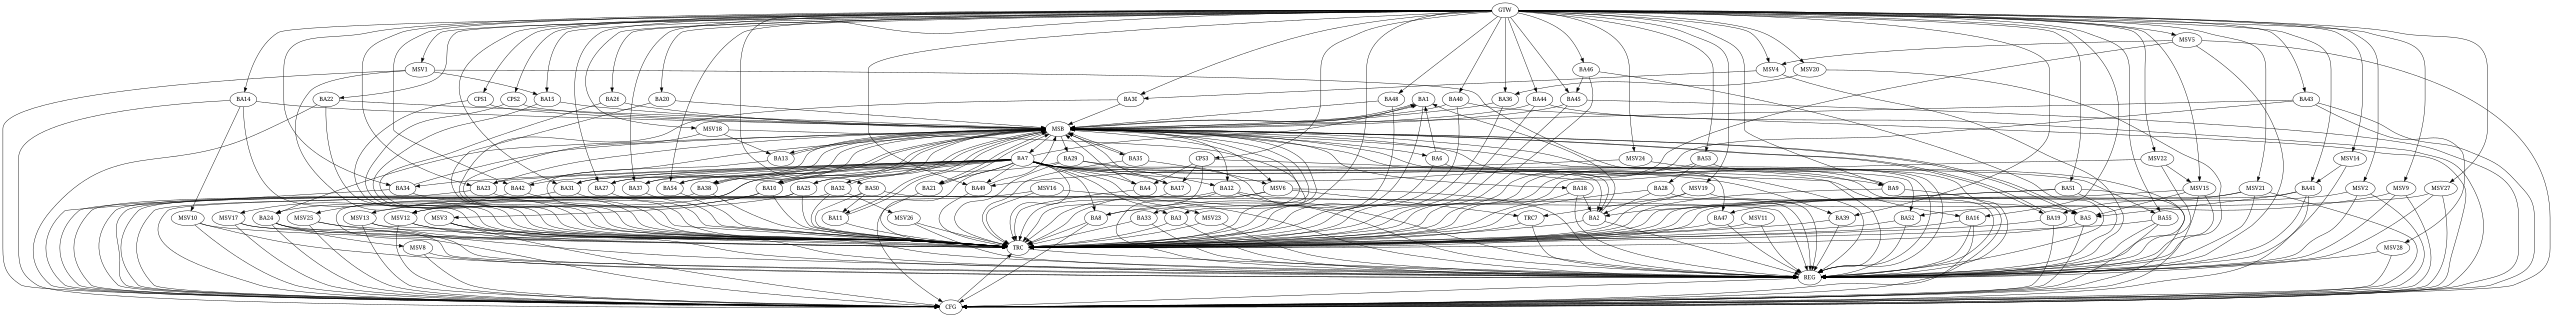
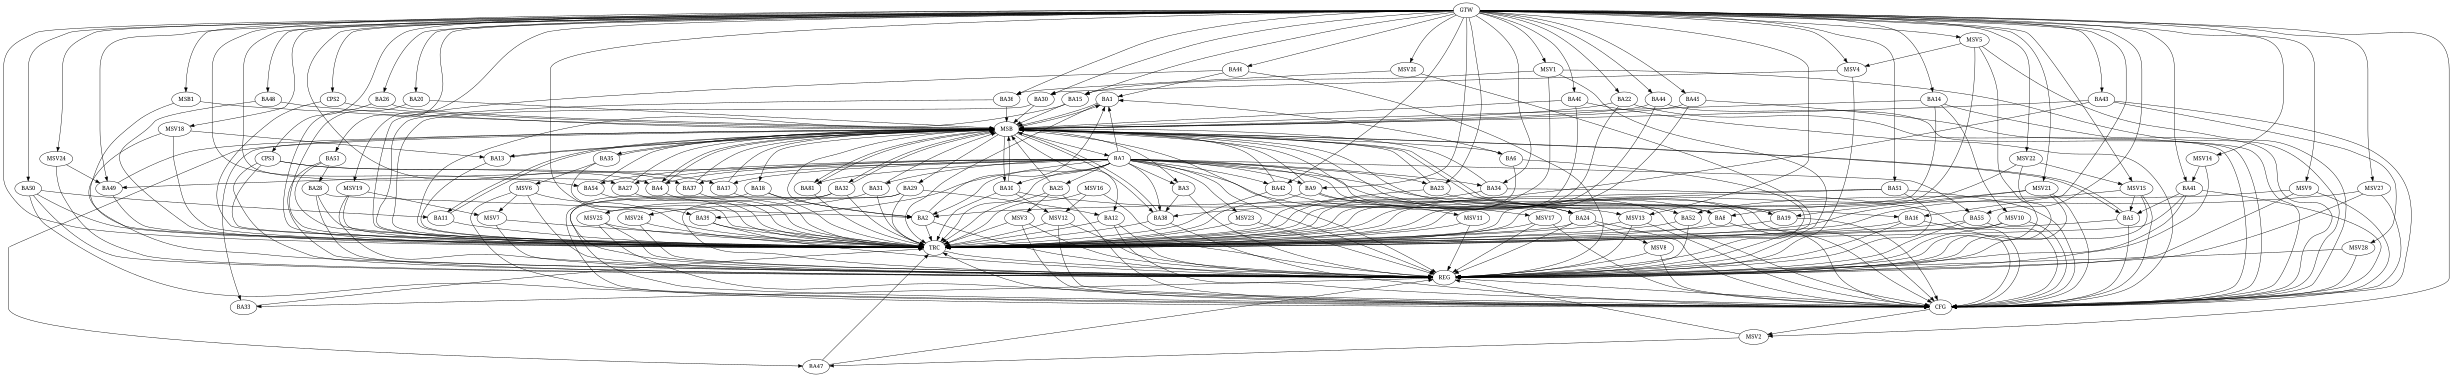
(892, 15) -> (1774, 49)
(1581, 83) -> (1173, 84)
(481, 99) -> (186, 99)
(1179, 141) -> (825, 136)
(1685, 153) -> (1636, 180)
(929, 189) -> (807, 189)
(1677, 200) -> none
none -> (1387, 206)
(1531, 218) -> (492, 218)
(1125, 235) -> (1173, 202)
(1469, 270) -> (876, 292)
(1746, 302) -> (1851, 322)
